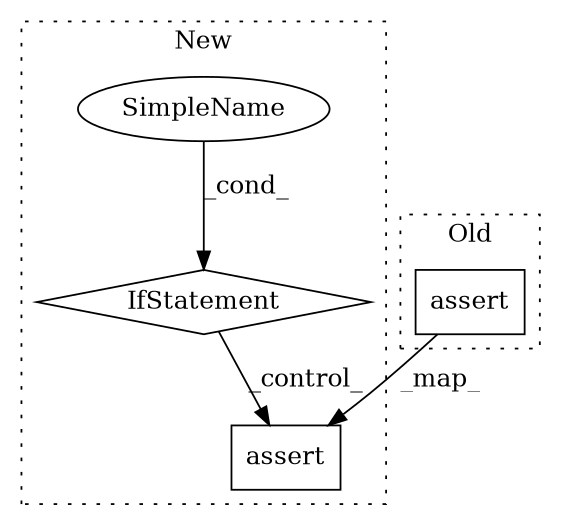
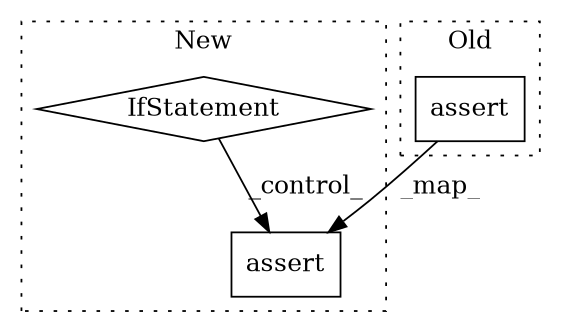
(204, 109) -> none
